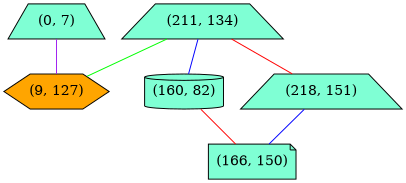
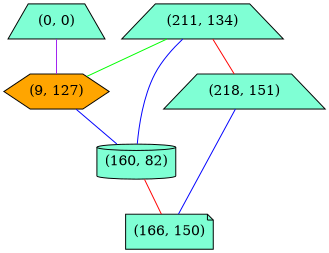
(57, 21) -> (57, 21)
none -> (97, 127)
